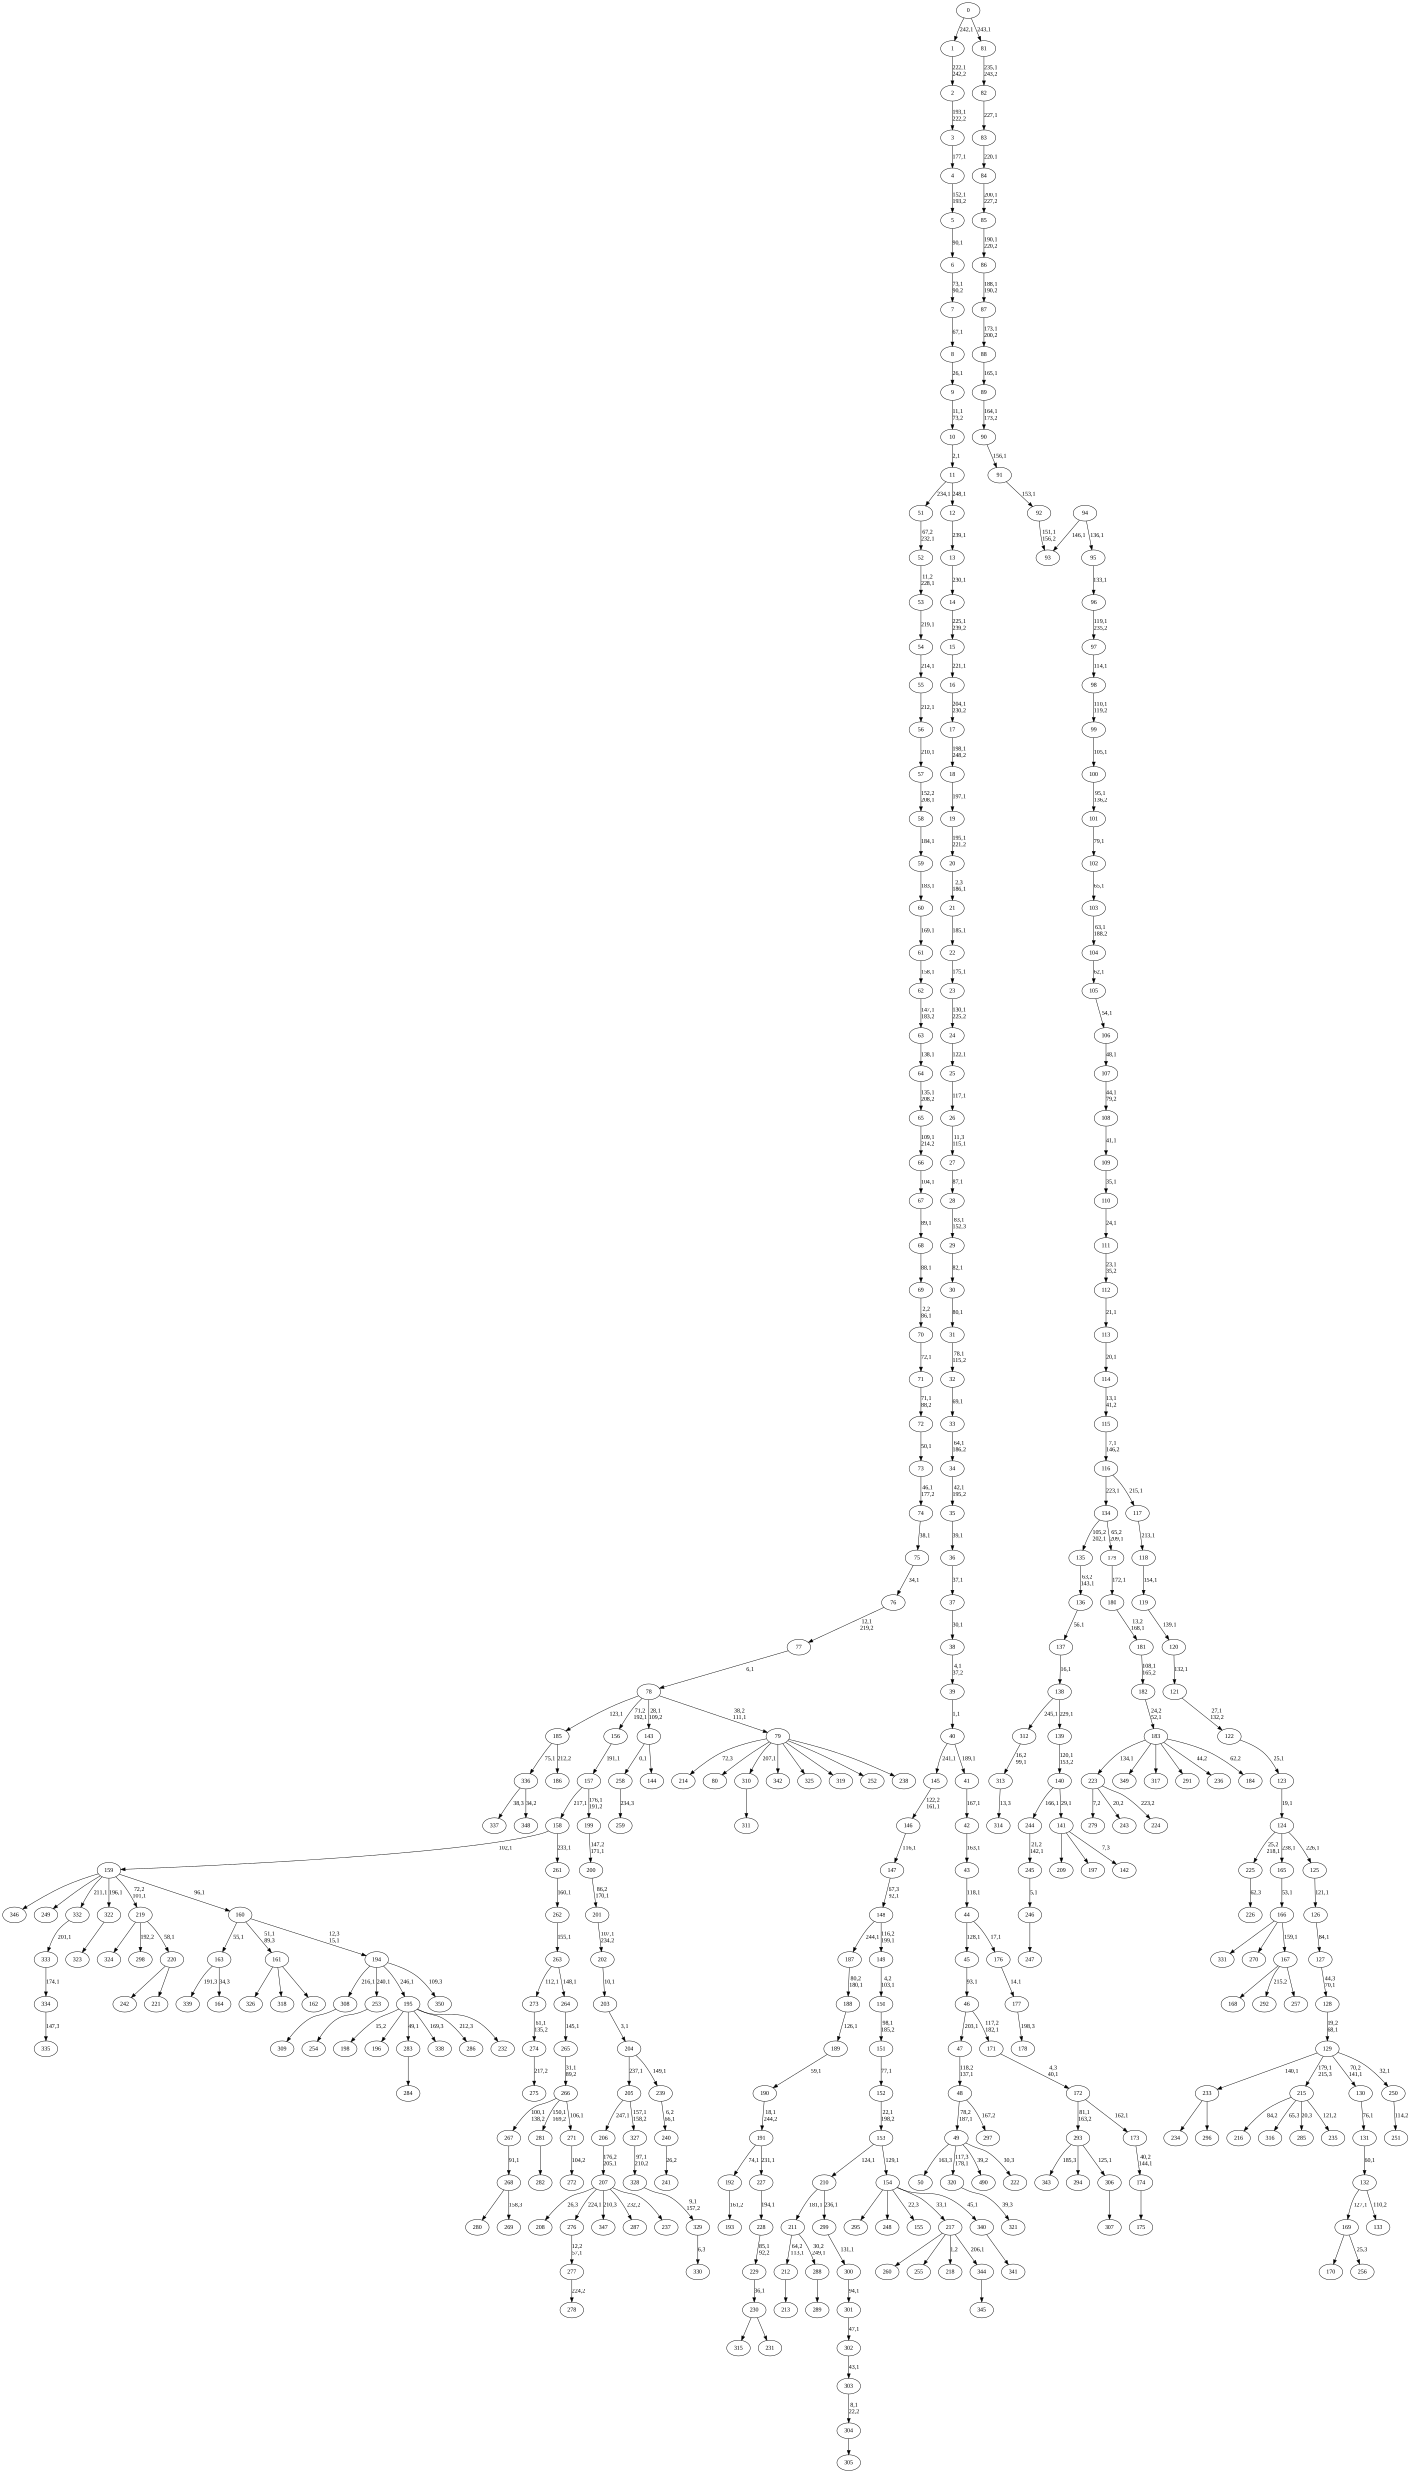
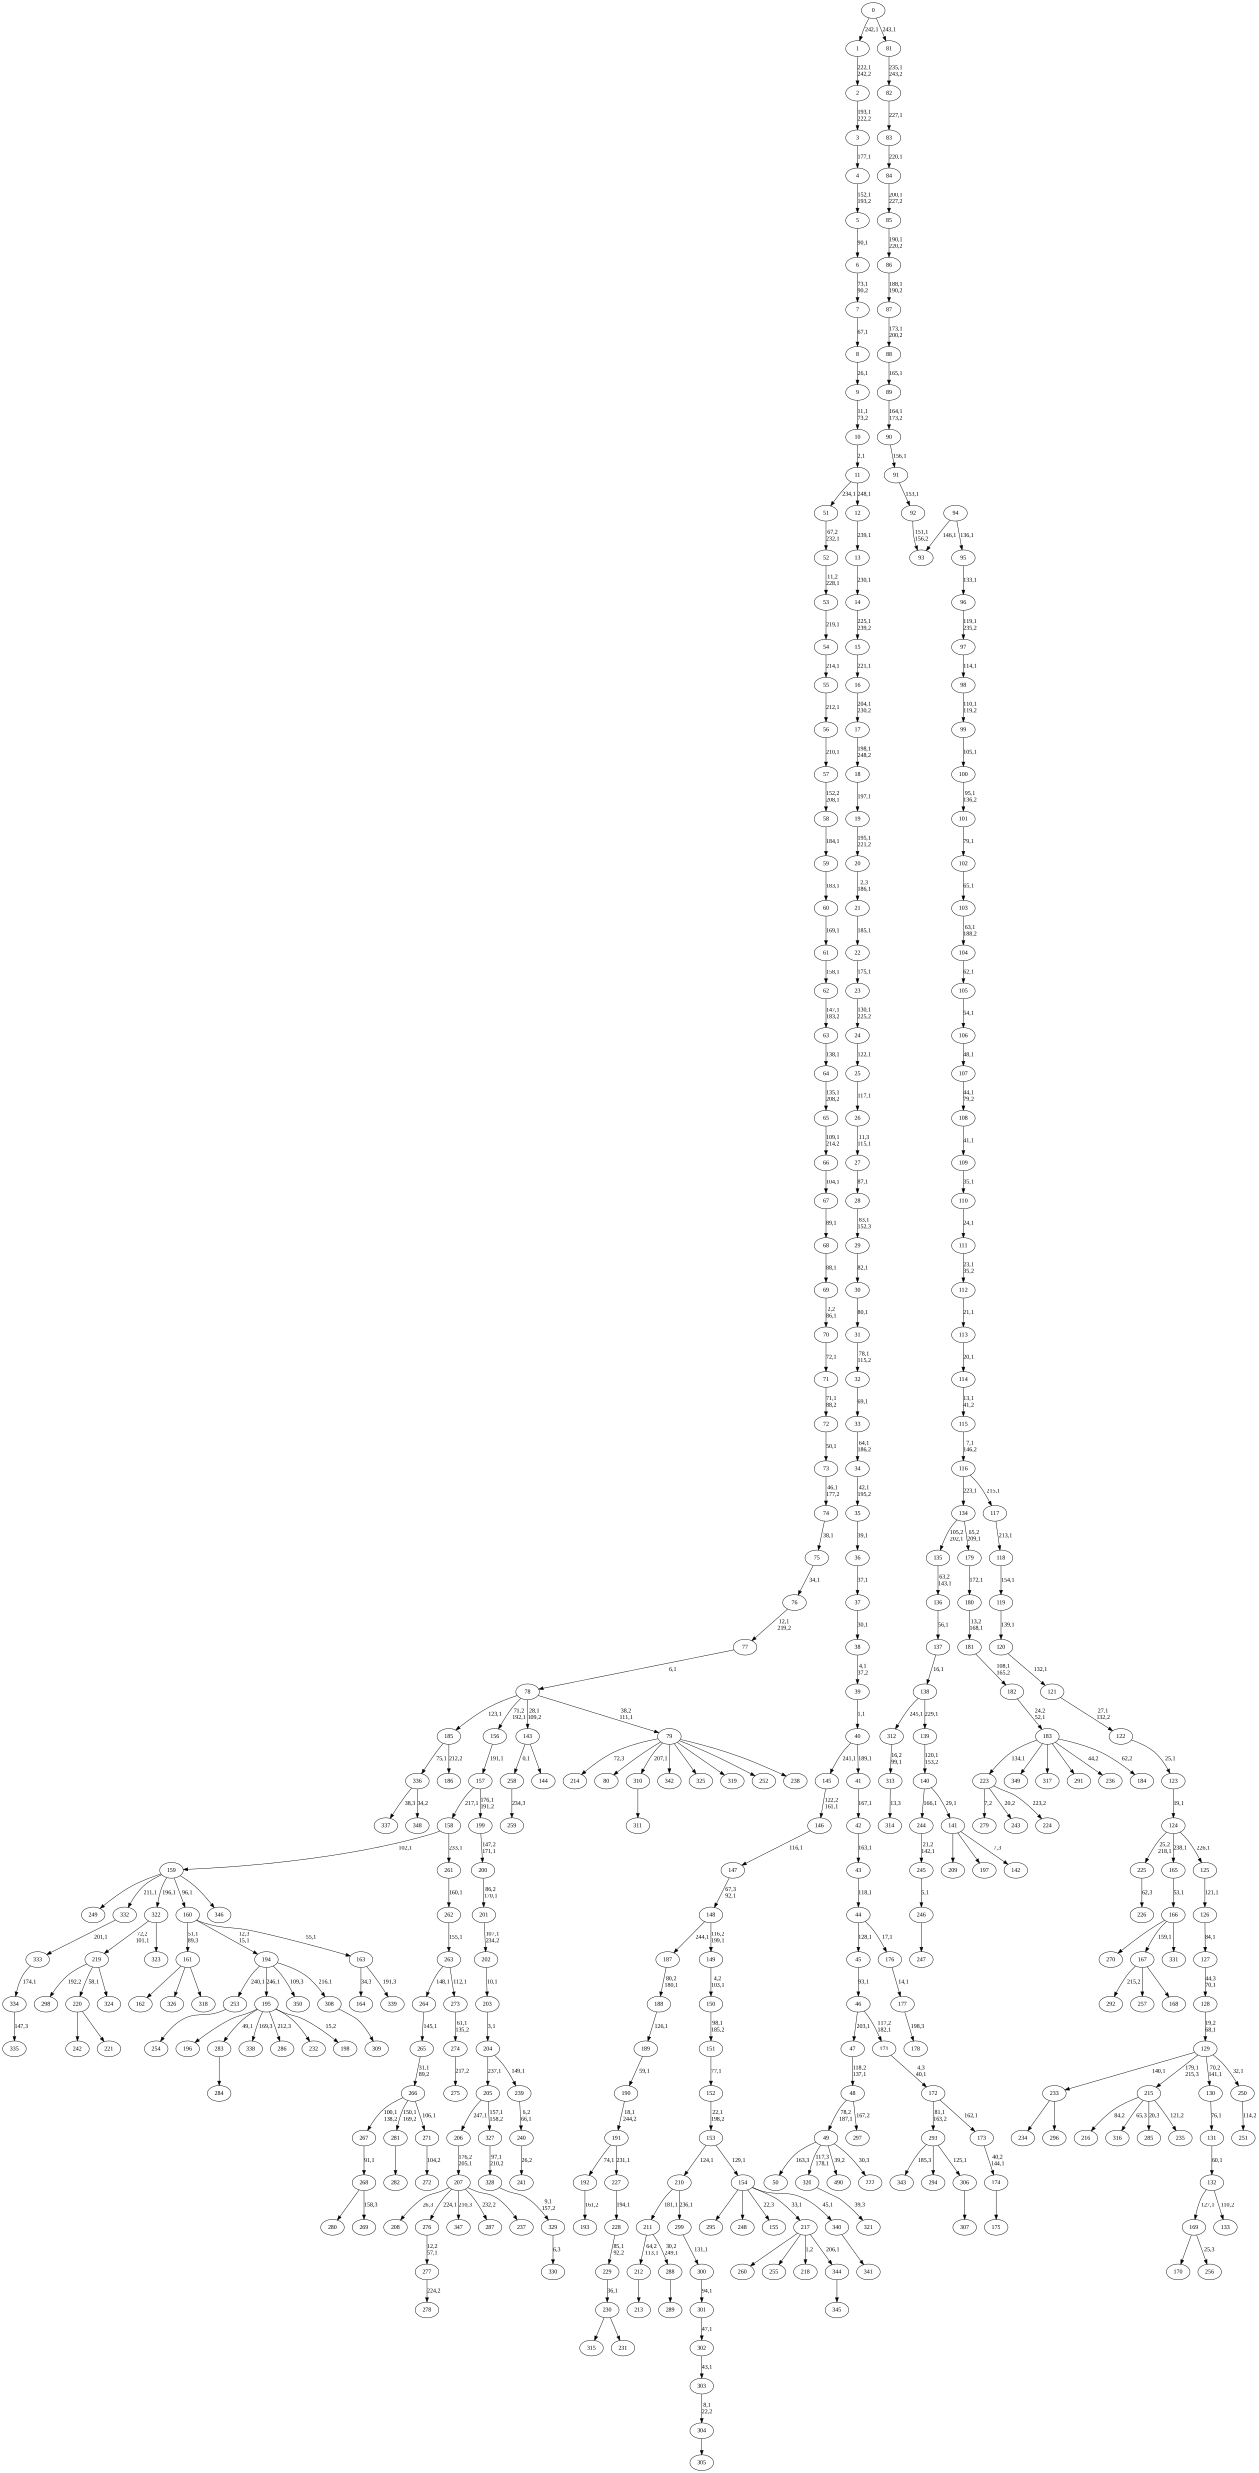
(127, 1889) -> (128, 1936)
